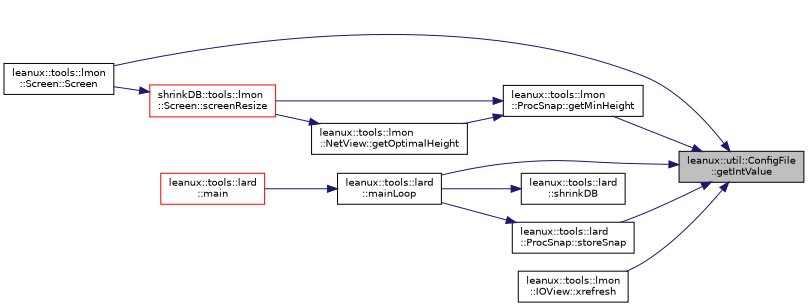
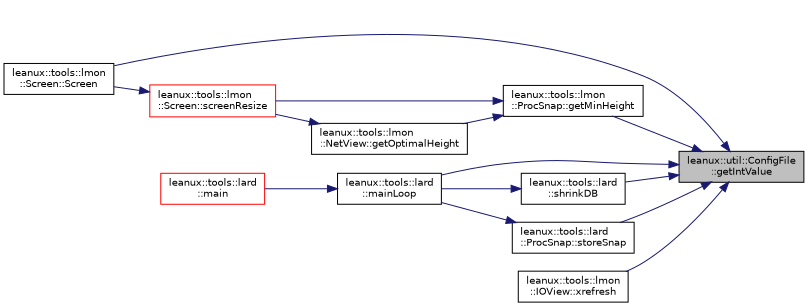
(213, 101) -> (213, 101)
none -> (647, 179)
